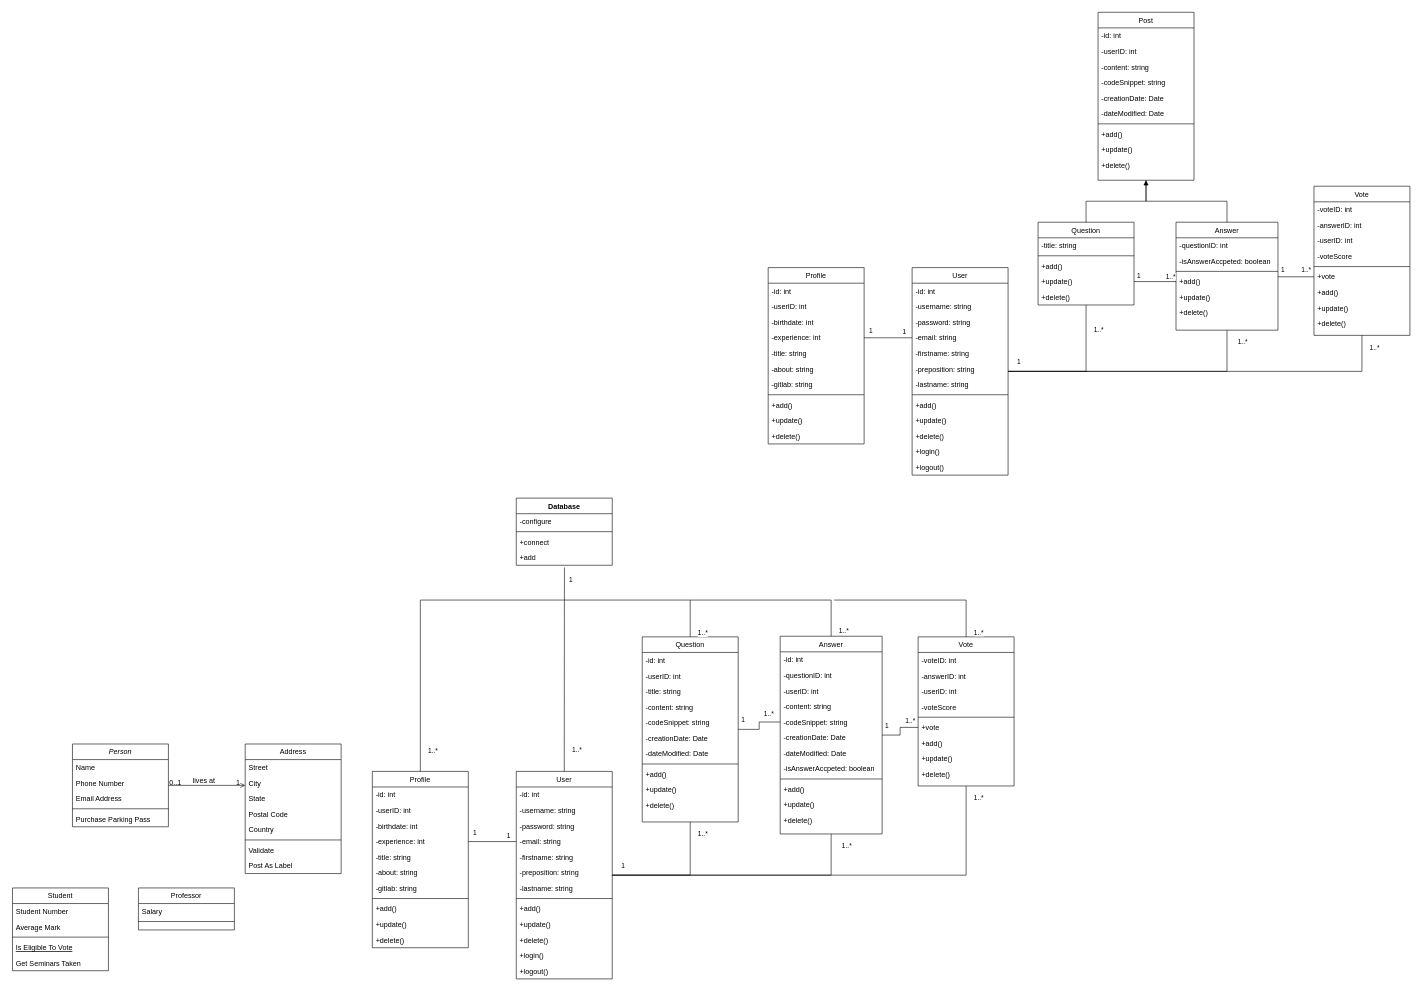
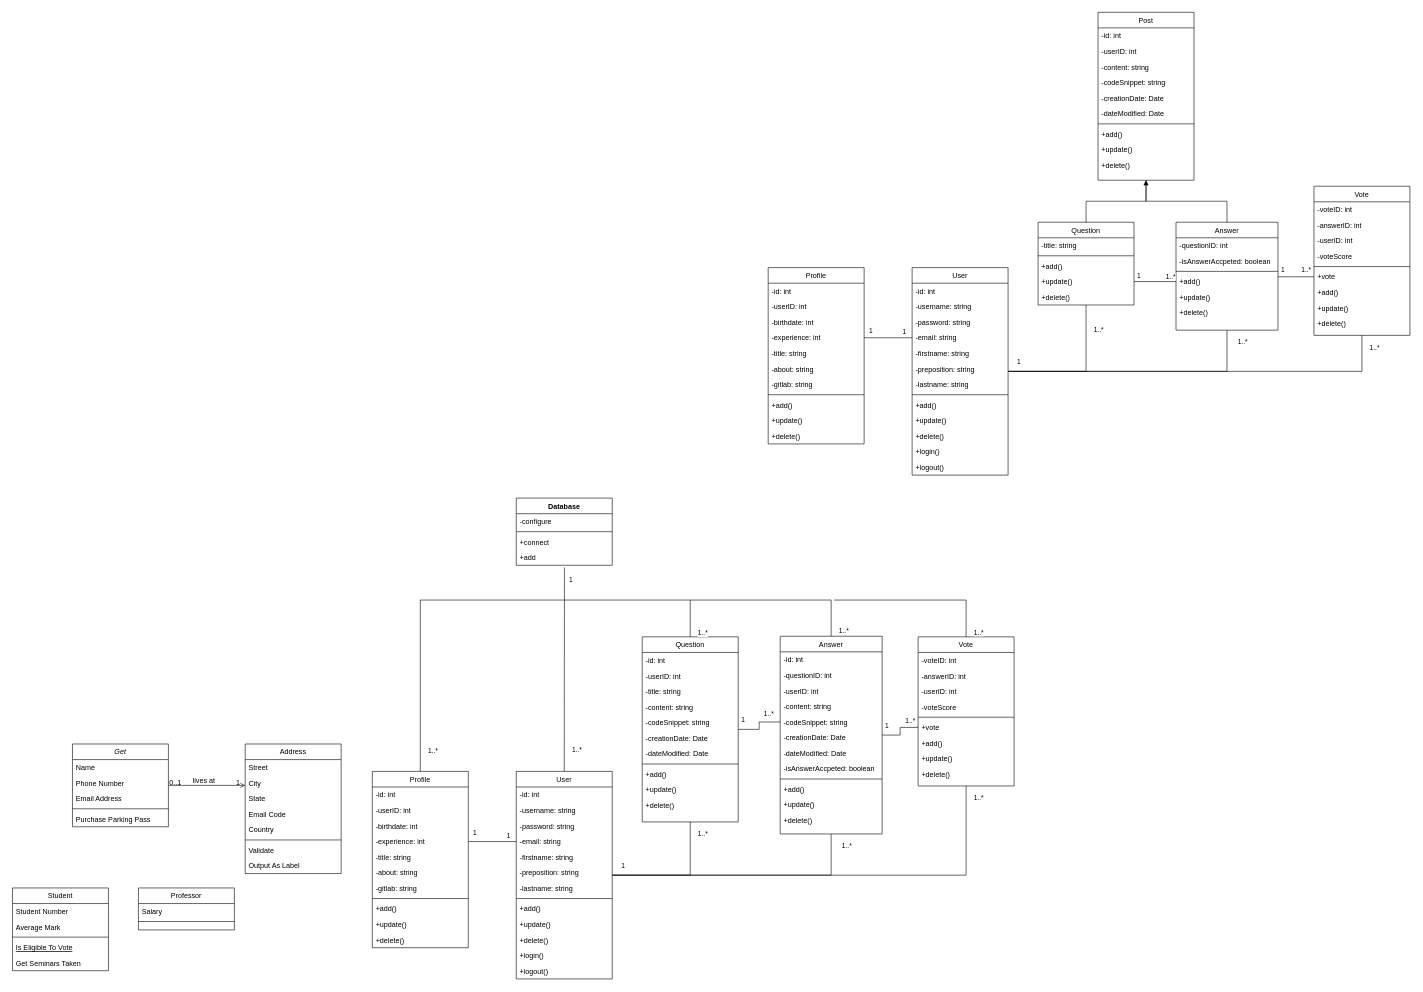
(120, 752) -> (120, 752)
(269, 815) -> (266, 815)
(272, 866) -> (276, 866)
